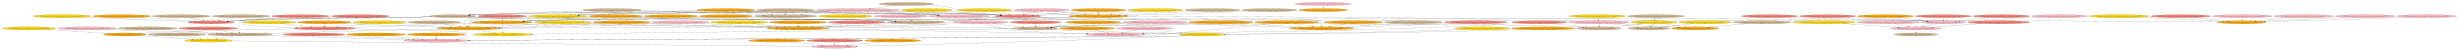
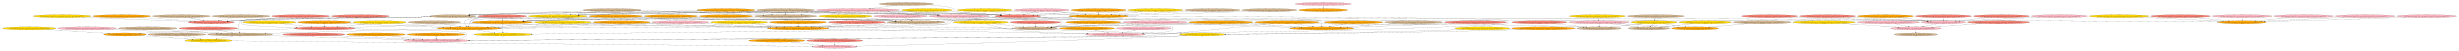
(981, 22) -> (981, 22)
(893, 41) -> none
